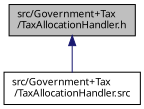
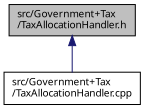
(72, 88) -> (72, 88)
